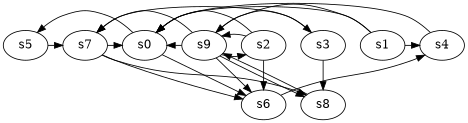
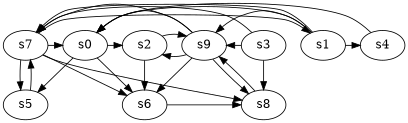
none -> (179, 4)
(259, 11) -> (238, 45)
(220, 14) -> (111, 45)
none -> (184, 15)
none -> (20, 71)
(349, 76) -> (200, 105)
